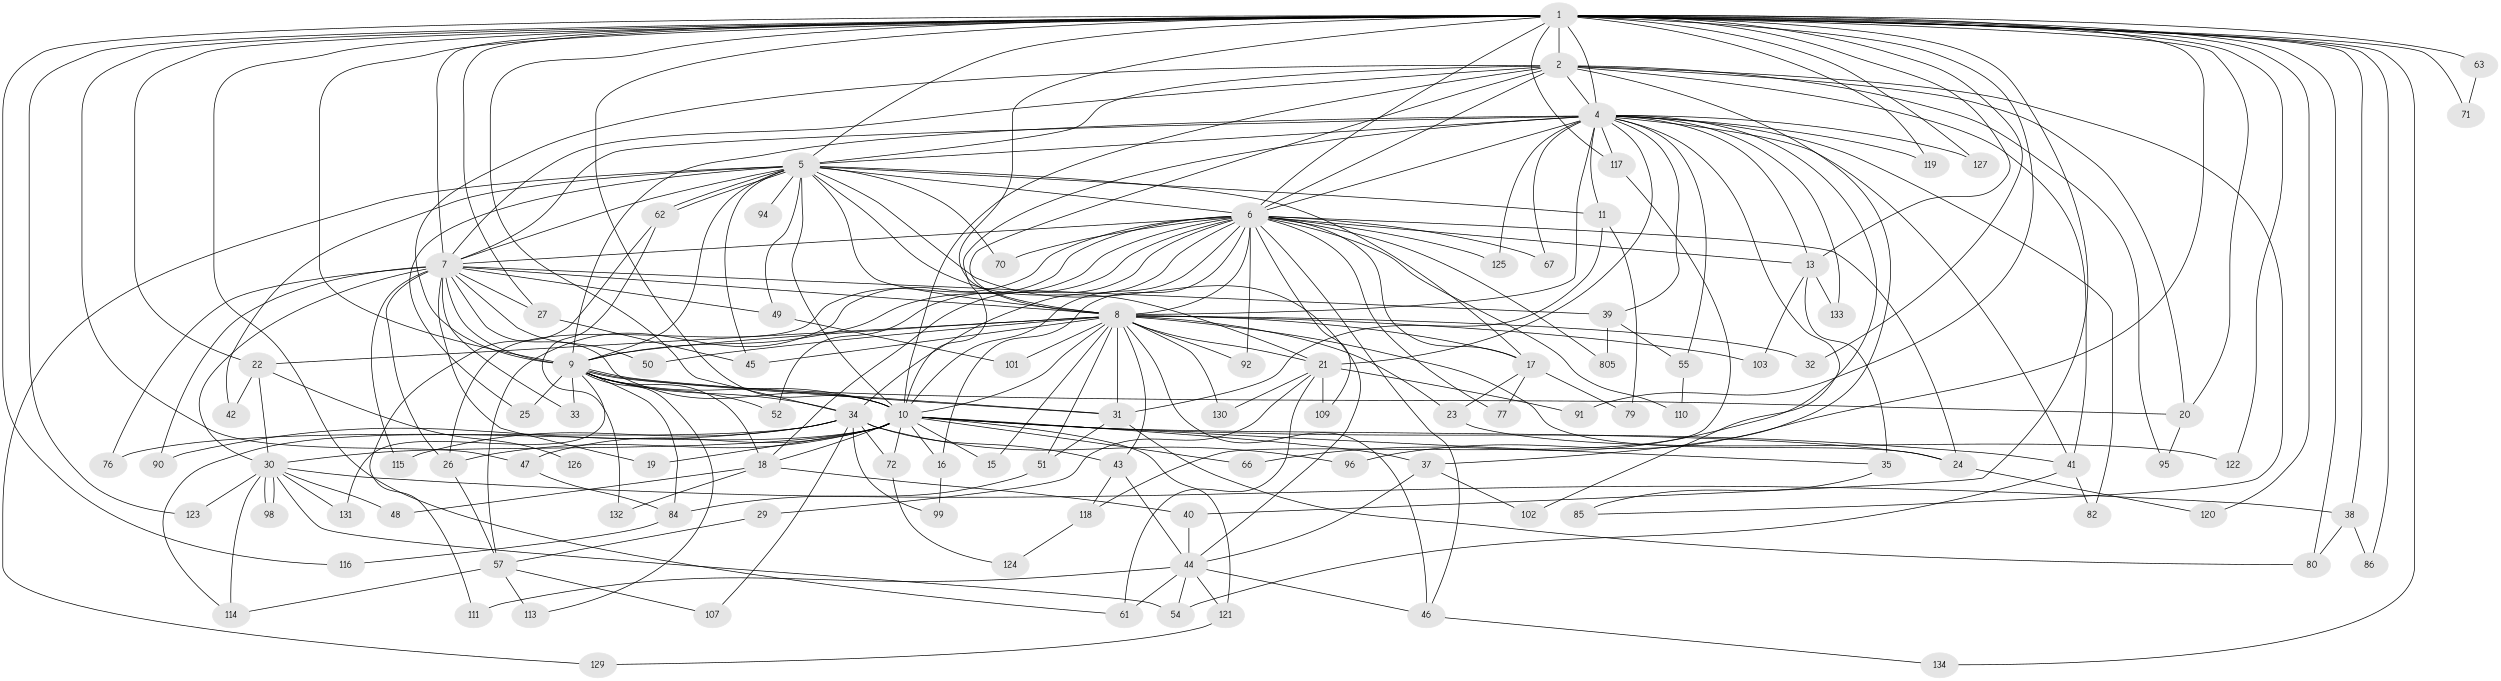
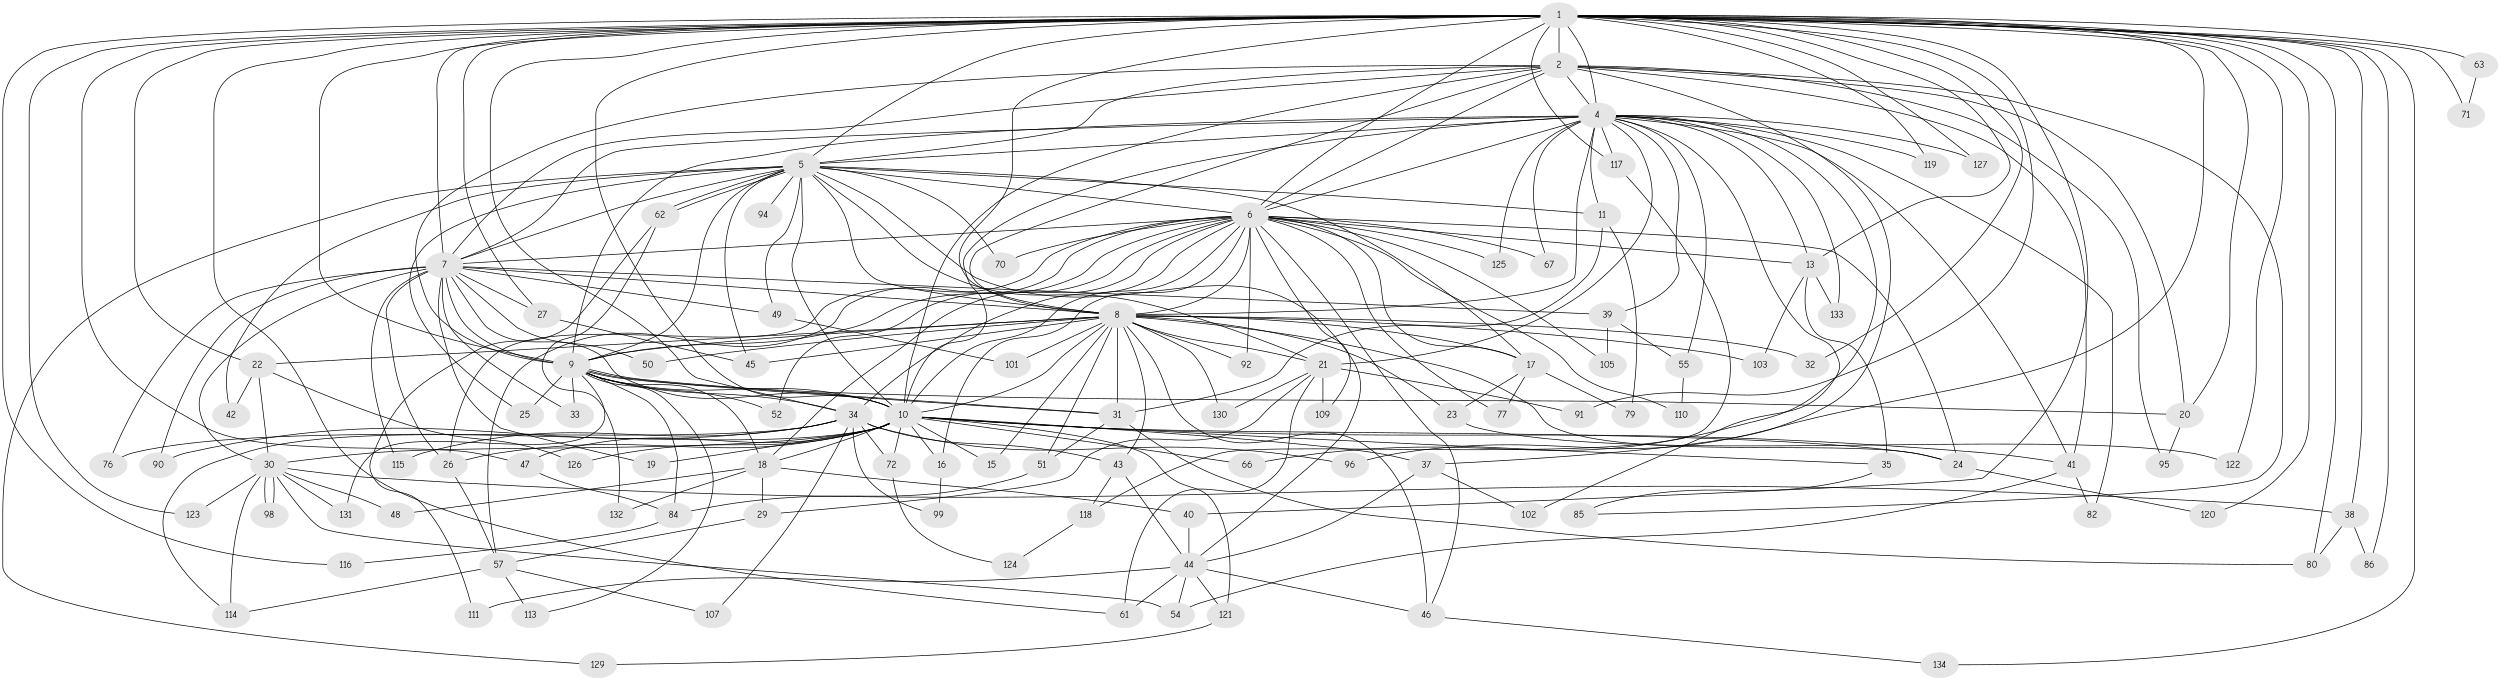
(1608, 365) -> (1608, 365)
none -> (741, 445)
none -> (762, 490)
